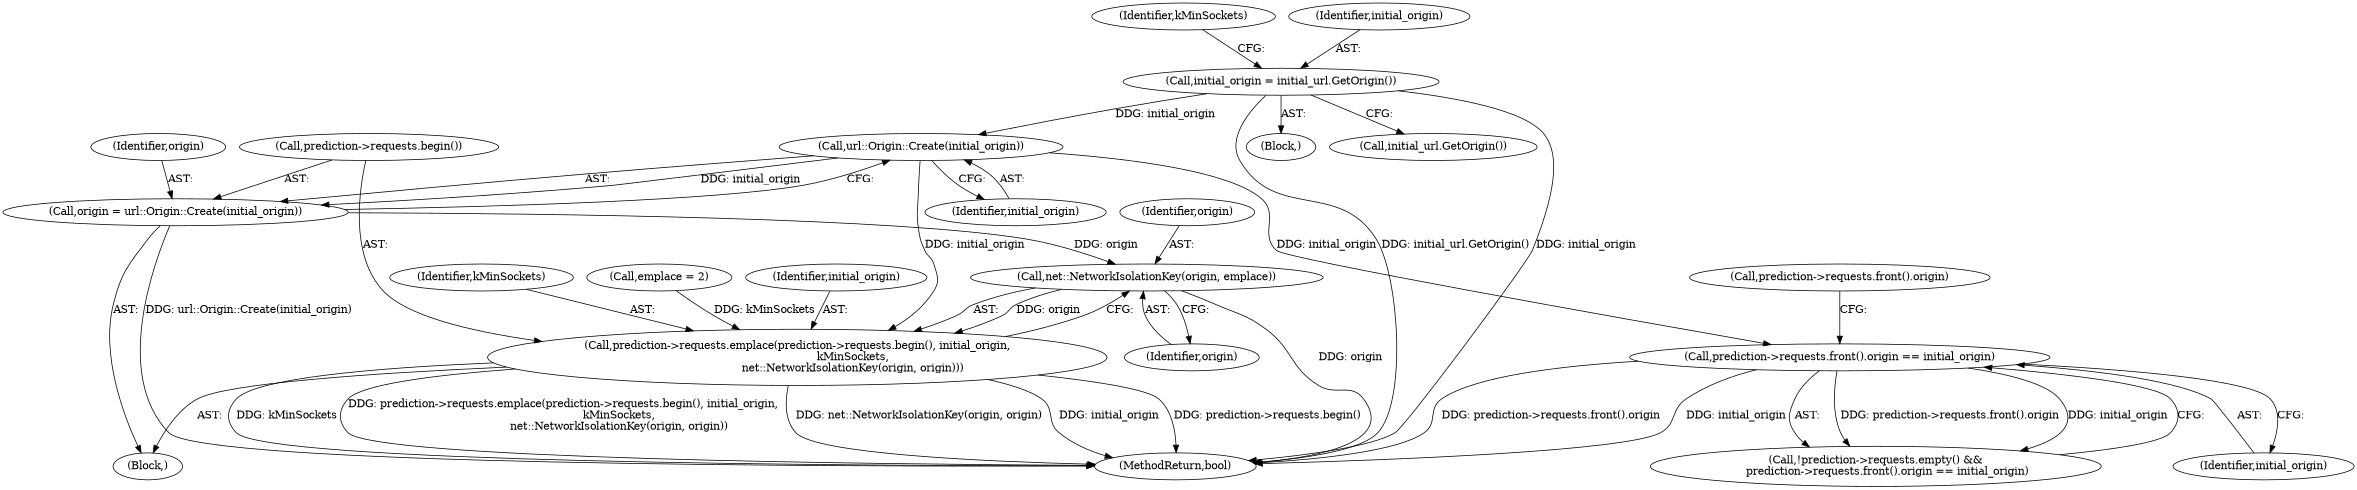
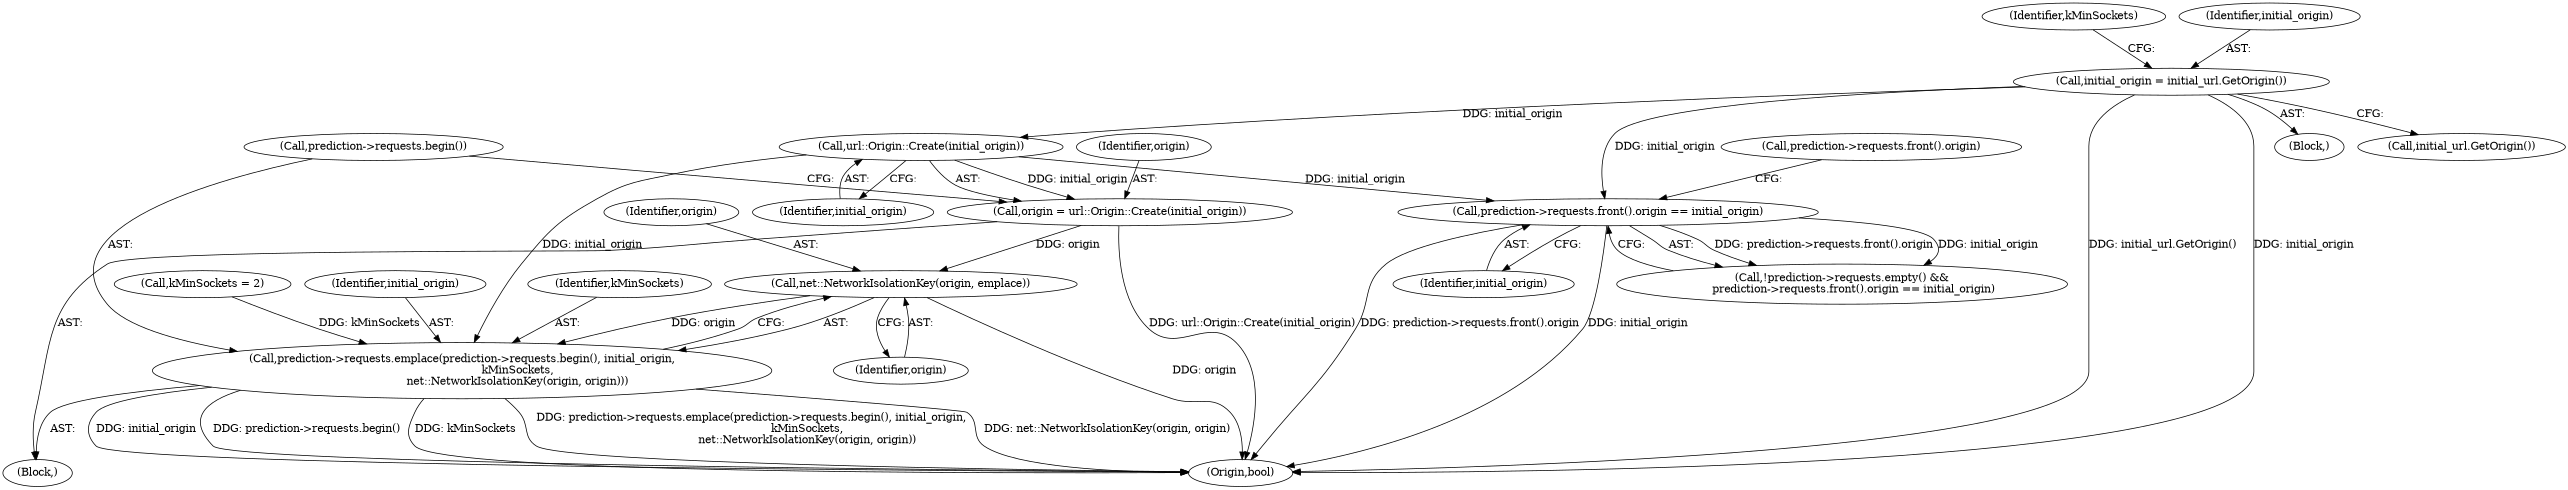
none -> (1786, 100)
(299, 180) -> (822, 180)
(616, 201) -> none
(659, 278) -> (203, 284)
(1175, 466) -> (1241, 473)
